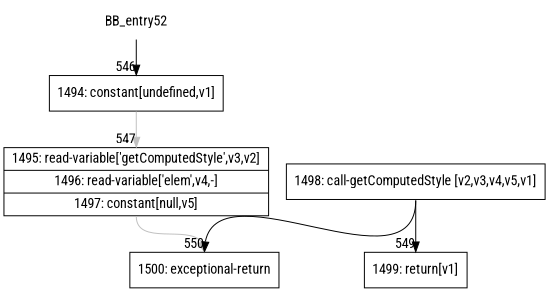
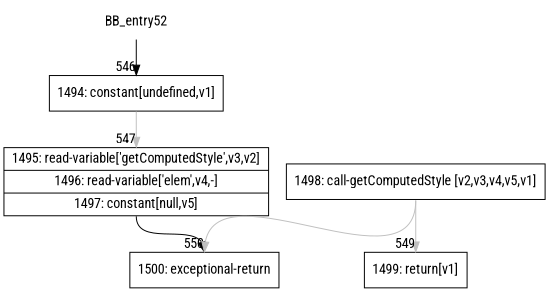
(416, 221) -> (416, 221)
(315, 227) -> (315, 227)
(165, 234) -> (165, 234)
